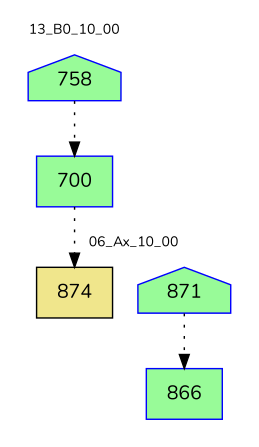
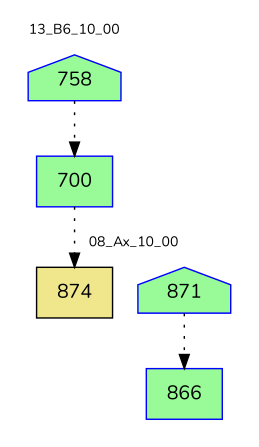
(75, 30) -> (75, 30)
(134, 243) -> (134, 243)
